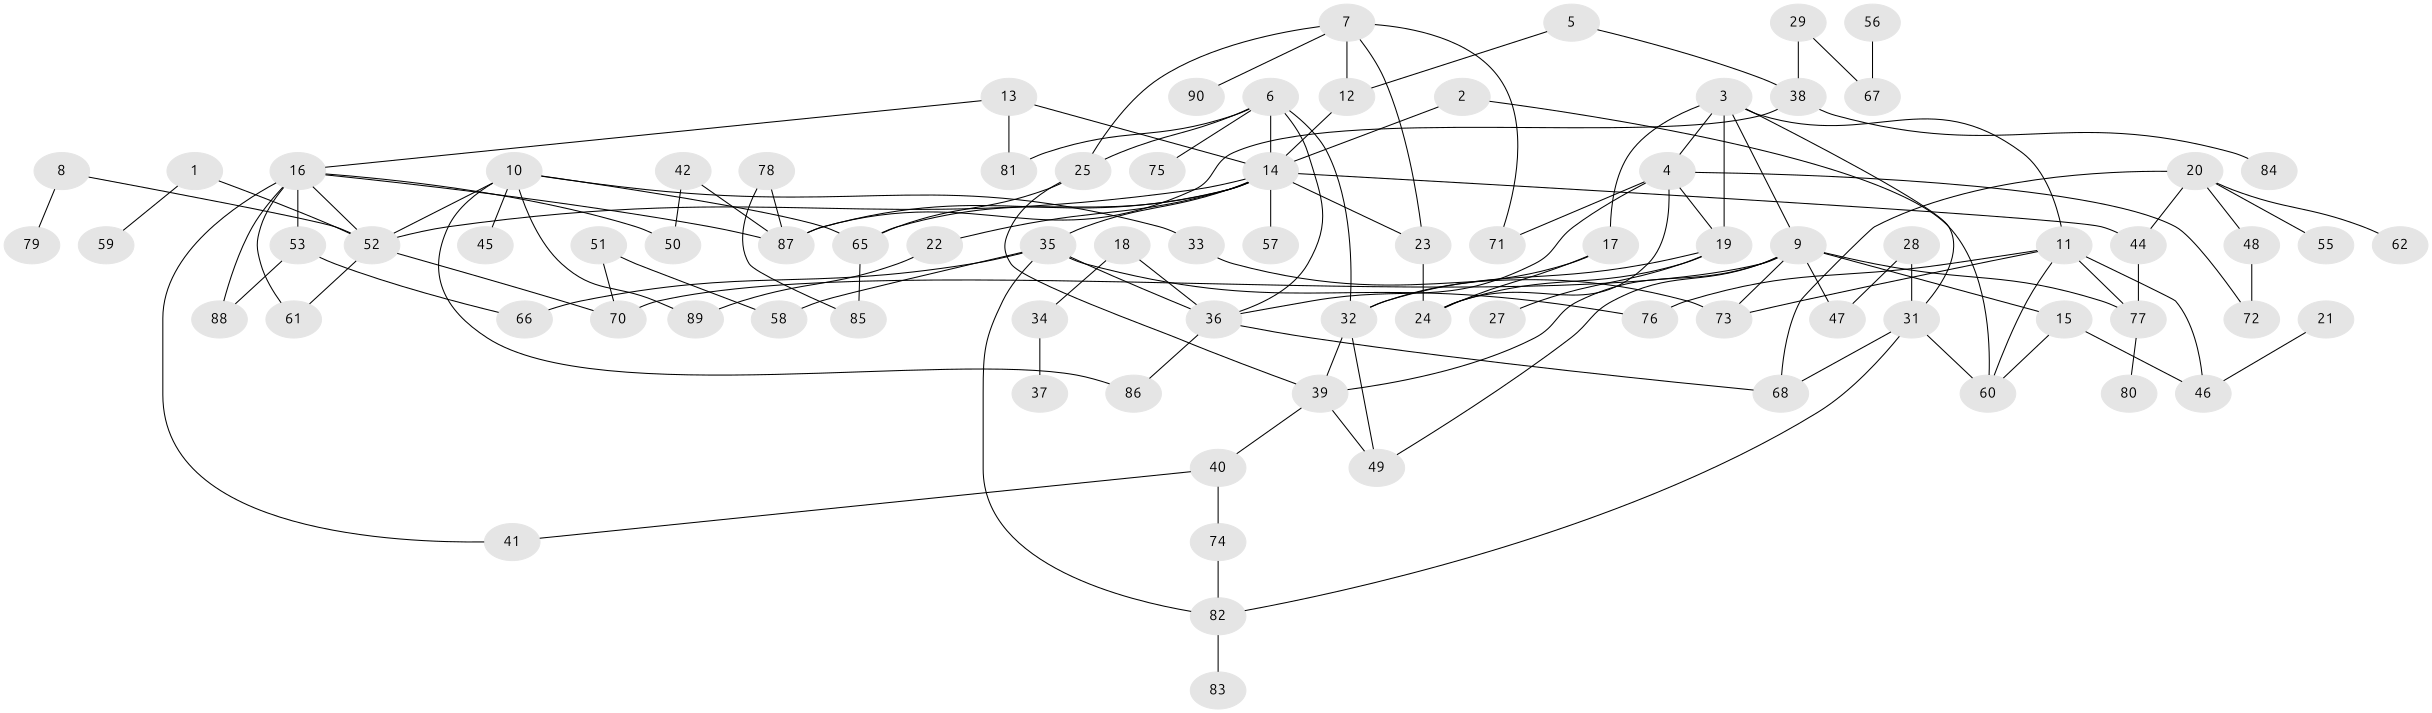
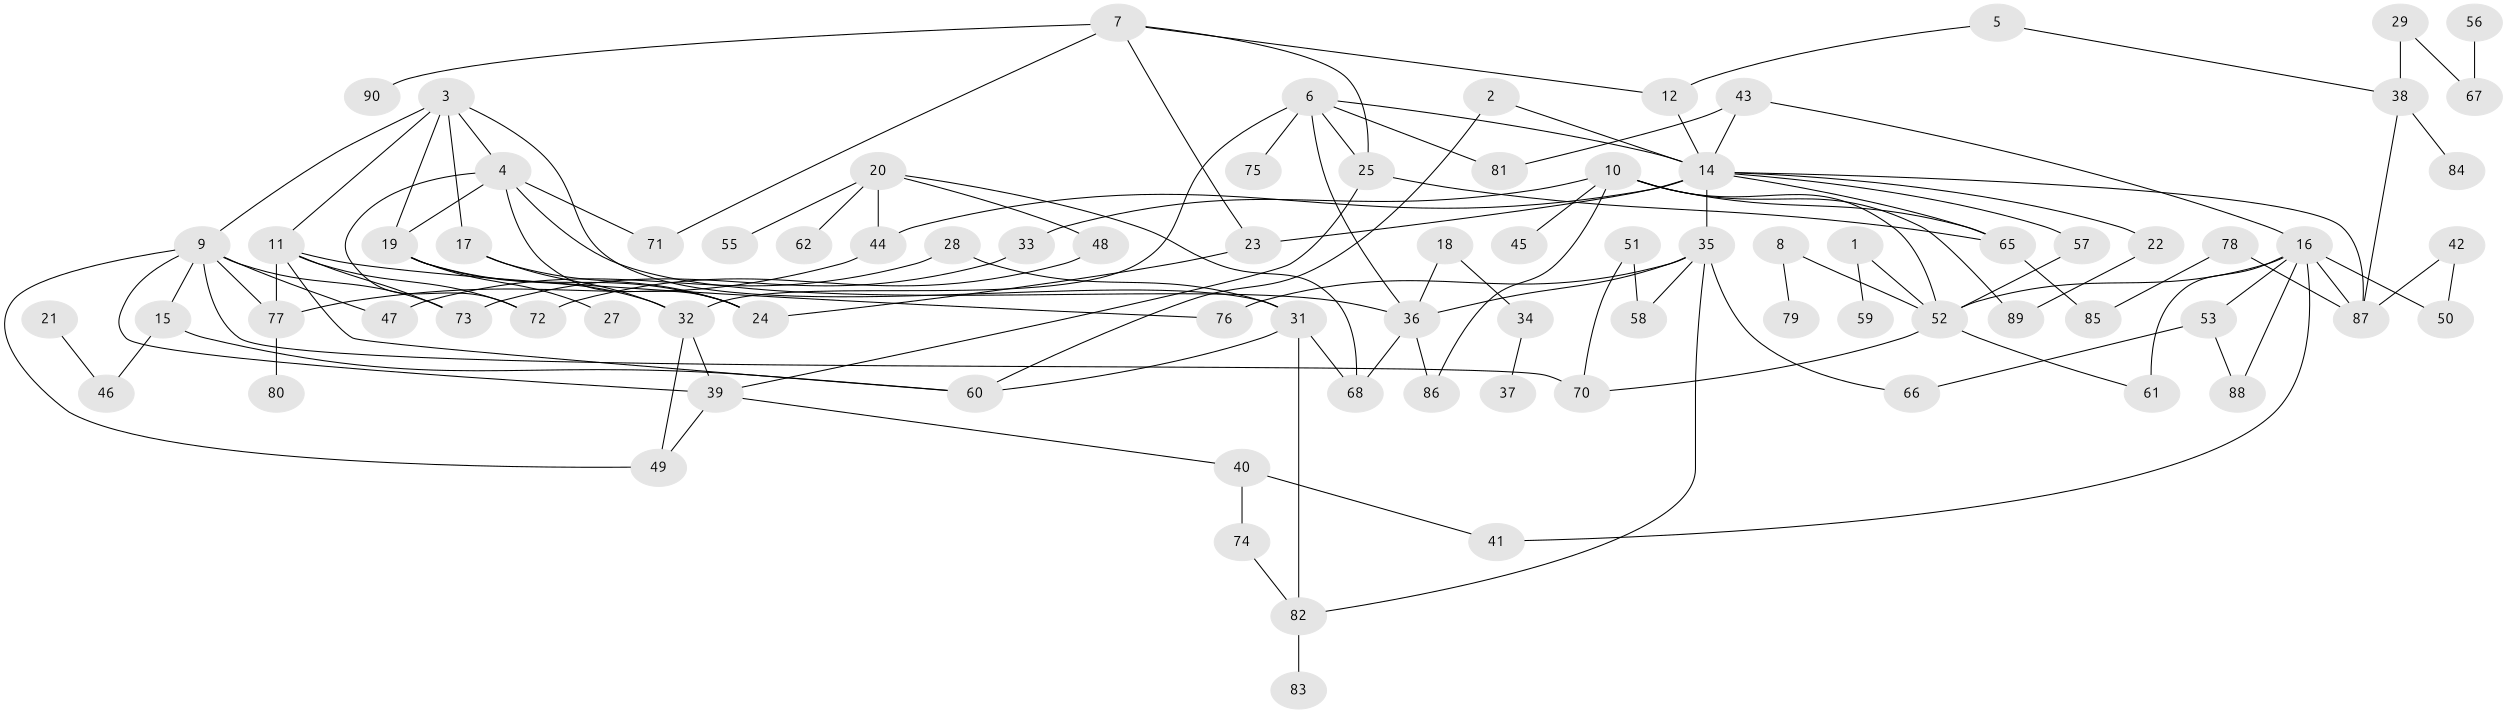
(1009, 97) -> (1744, 97)
(821, 208) -> (2011, 282)
(2167, 296) -> (408, 281)
